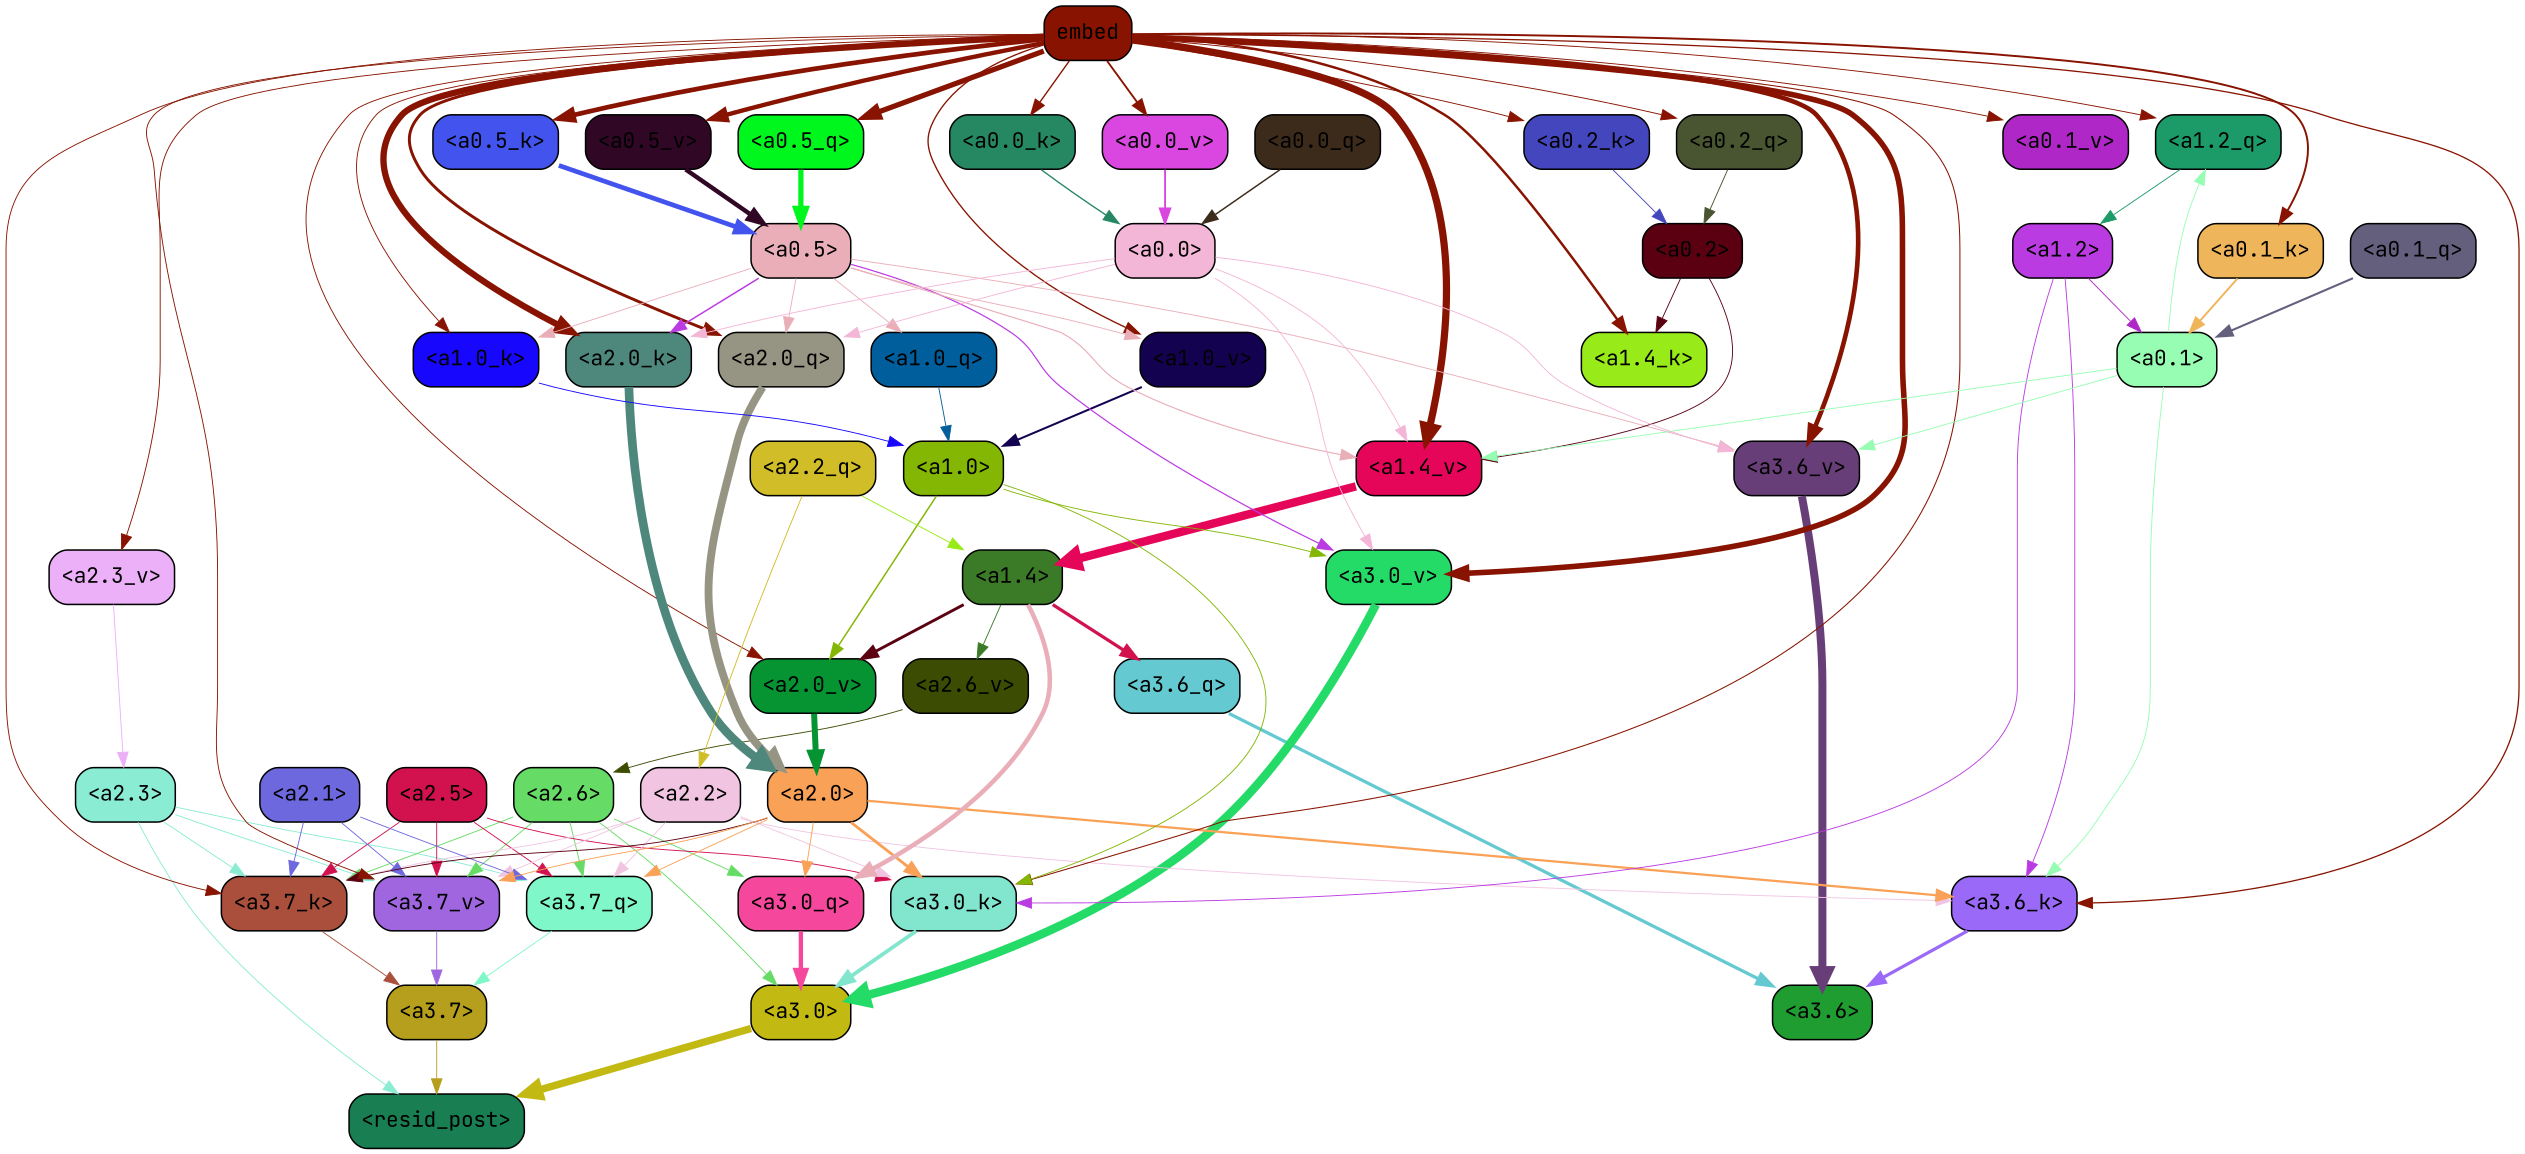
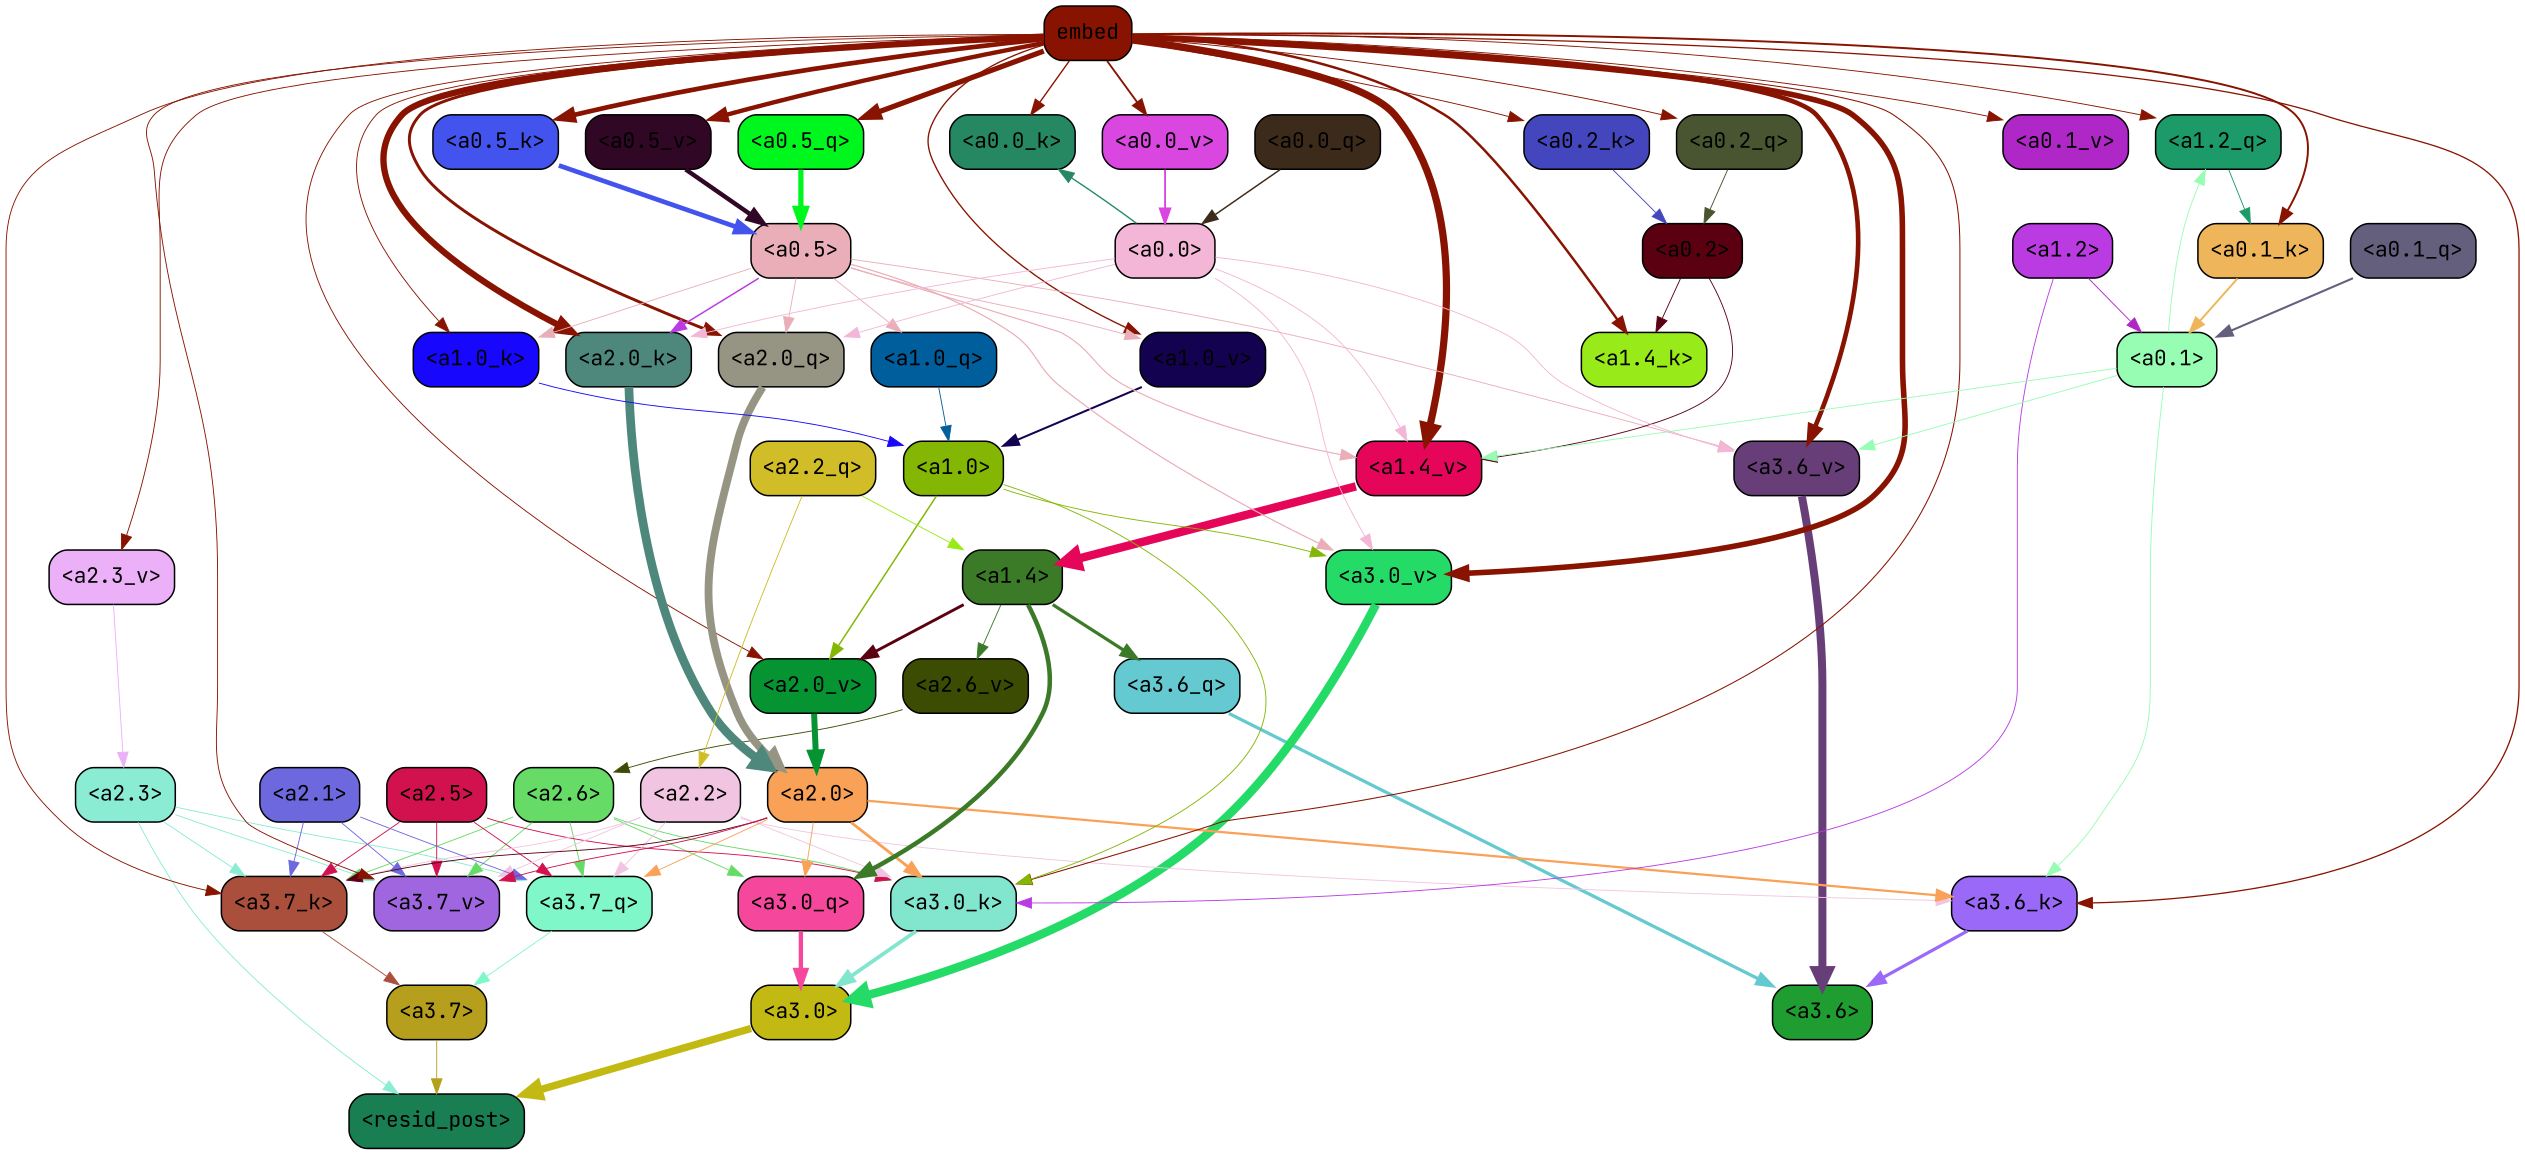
(2147, 192) -> (2237, 189)
(1073, 193) -> (1104, 200)
(1071, 395) -> (1071, 395)
(2075, 573) -> none
(1088, 627) -> (1088, 627)
(1009, 764) -> (1009, 764)
(590, 859) -> (590, 859)
(686, 894) -> (744, 849)
(437, 951) -> none
